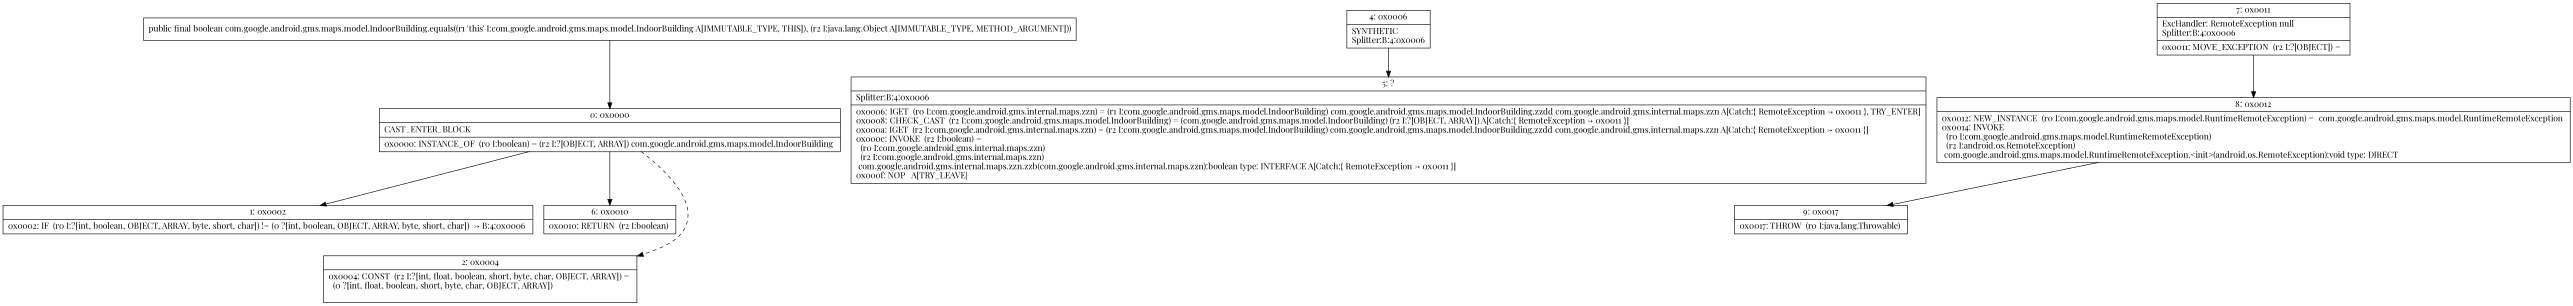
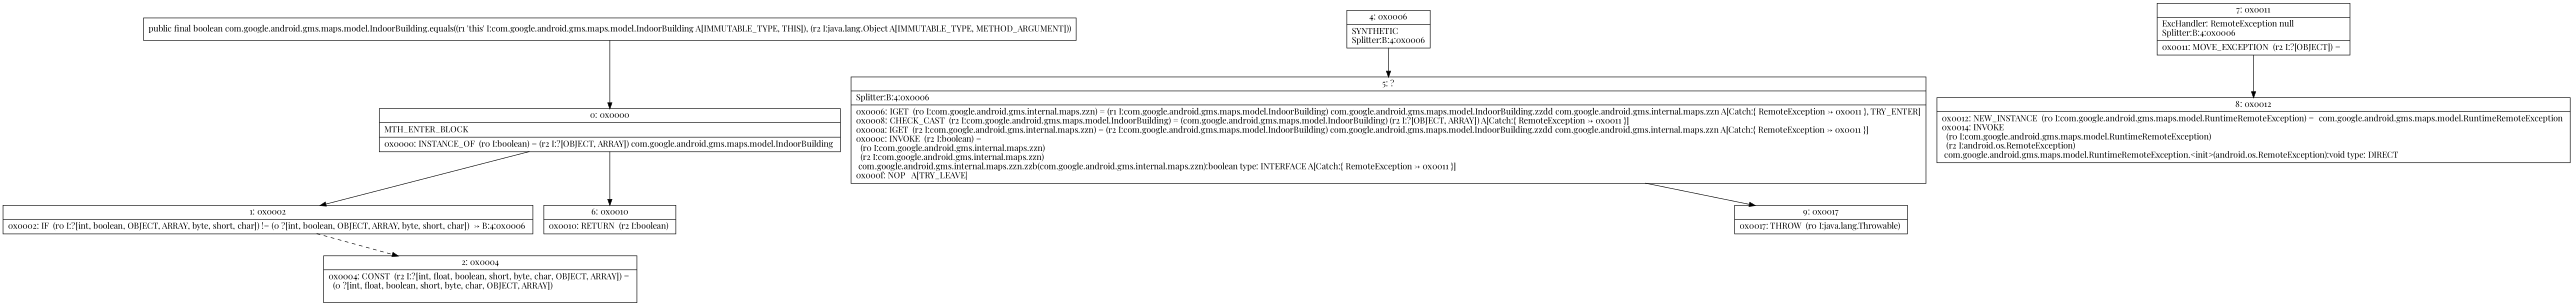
(427, 130) -> (426, 130)
(1996, 183) -> (1697, 194)
(687, 207) -> (354, 244)
